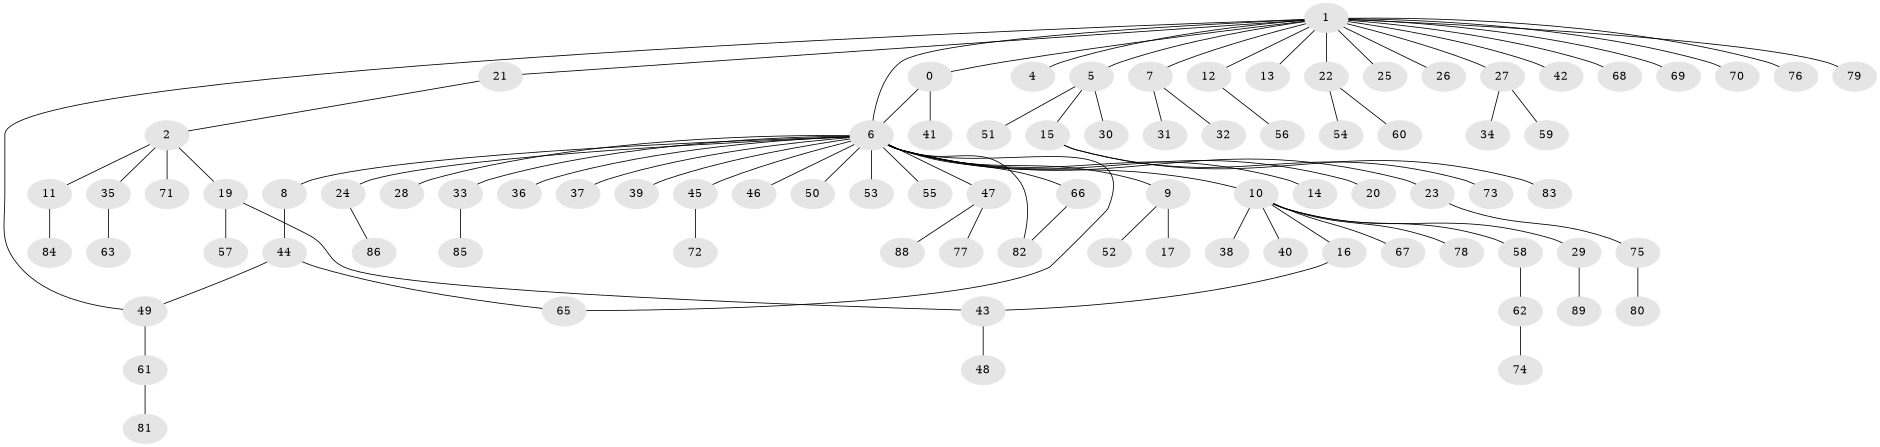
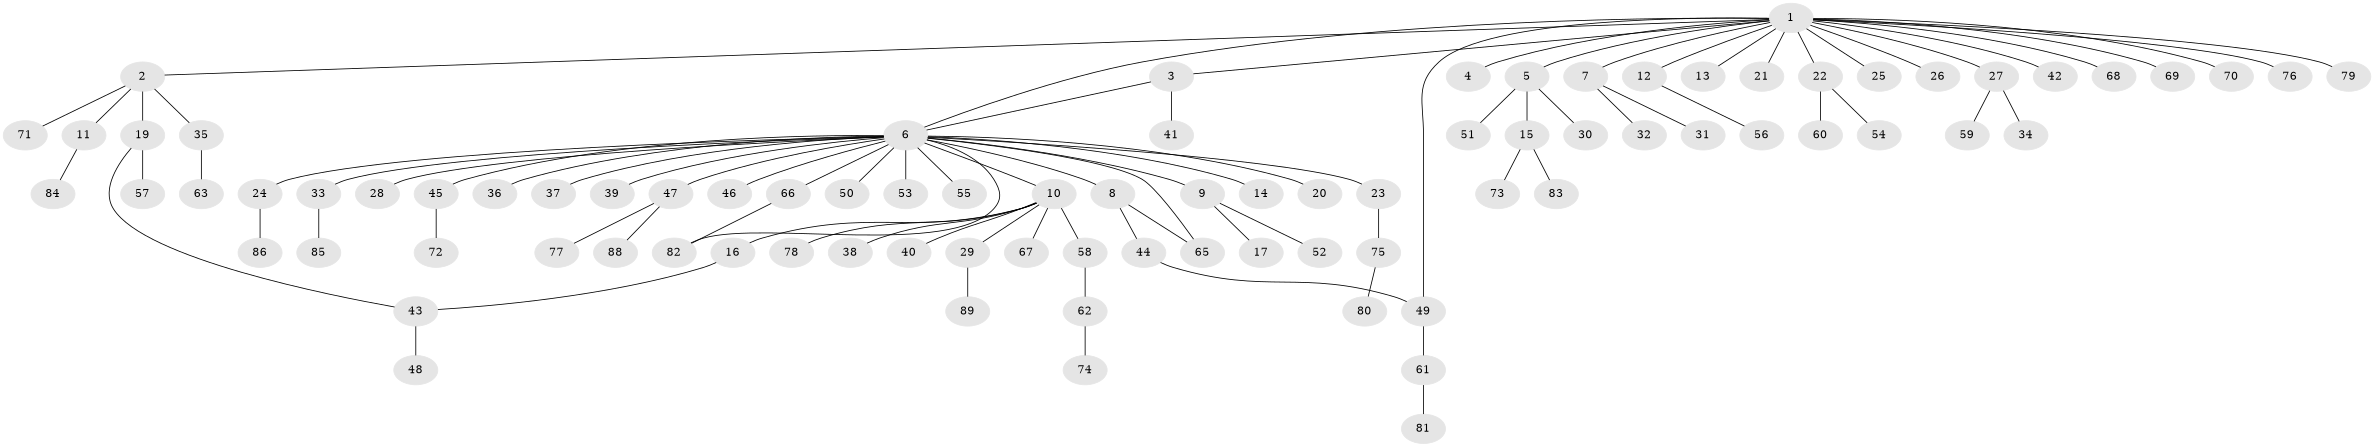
(930, 77) -> (1172, 77)
(334, 106) -> (967, 47)
(421, 291) -> (1158, 223)
